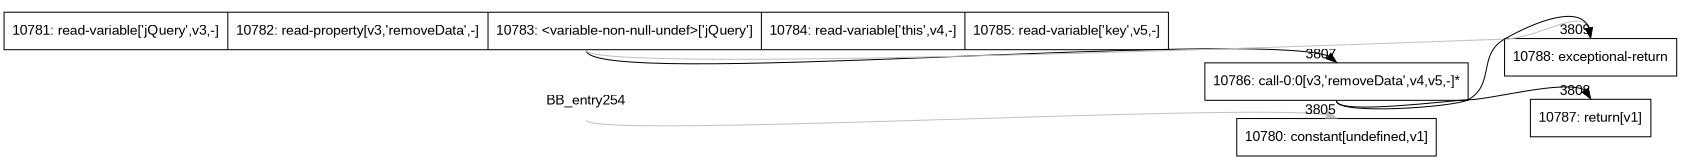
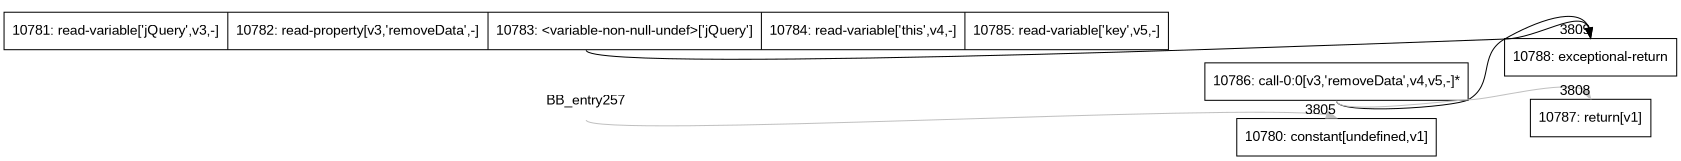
(1317, 46) -> (1090, 53)
(957, 56) -> none
(1479, 99) -> (1479, 99)
(586, 101) -> (586, 101)
